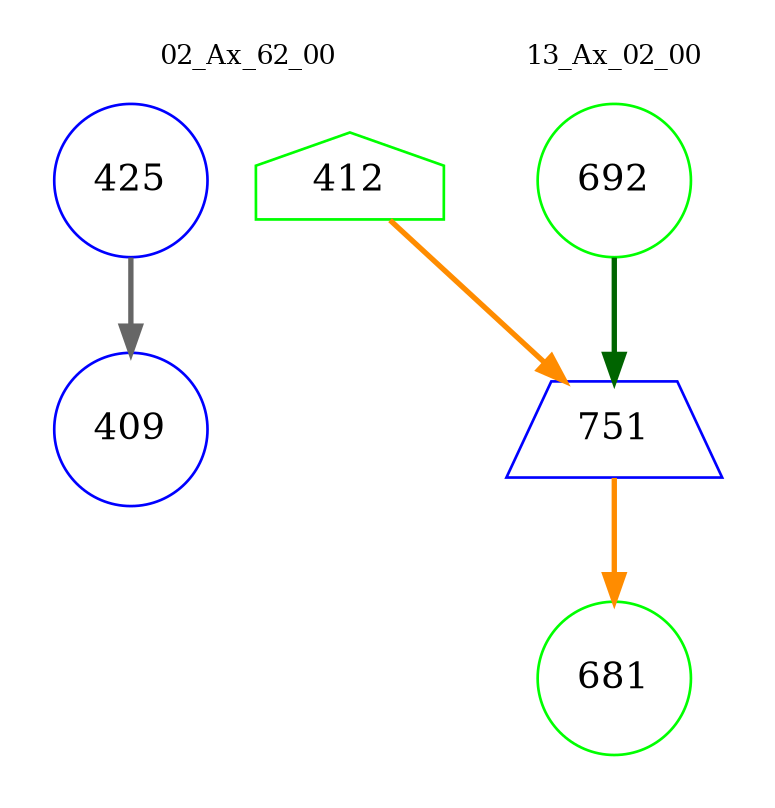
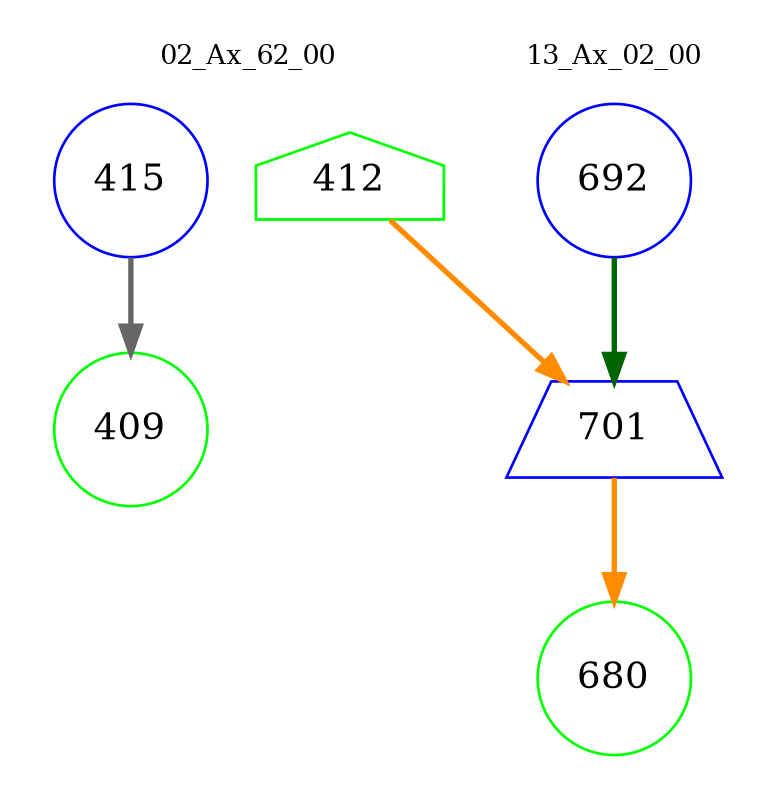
(131, 181) -> (131, 181)
(614, 181) -> (614, 181)
(131, 429) -> (131, 429)
(614, 429) -> (614, 429)
(614, 678) -> (614, 678)
